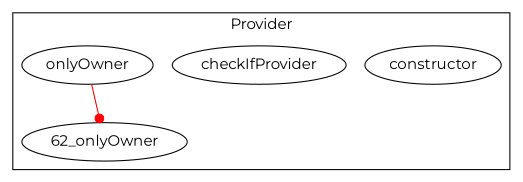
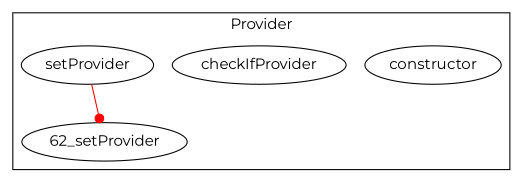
(87, 65) -> (87, 65)
(105, 142) -> (105, 142)
